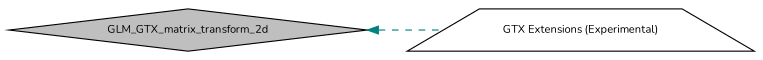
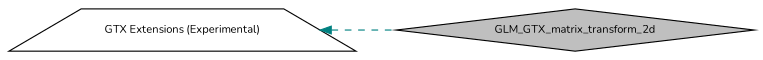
(411, 30) -> (364, 30)
